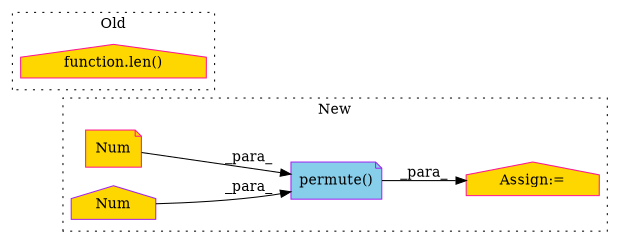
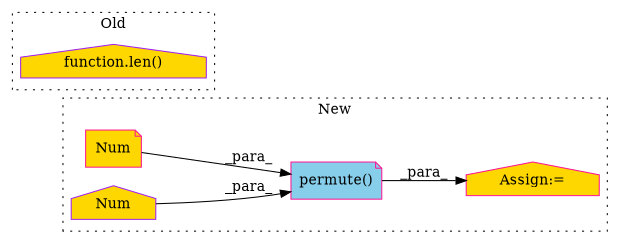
(113, 63) -> (113, 63)
(336, 181) -> (336, 181)
